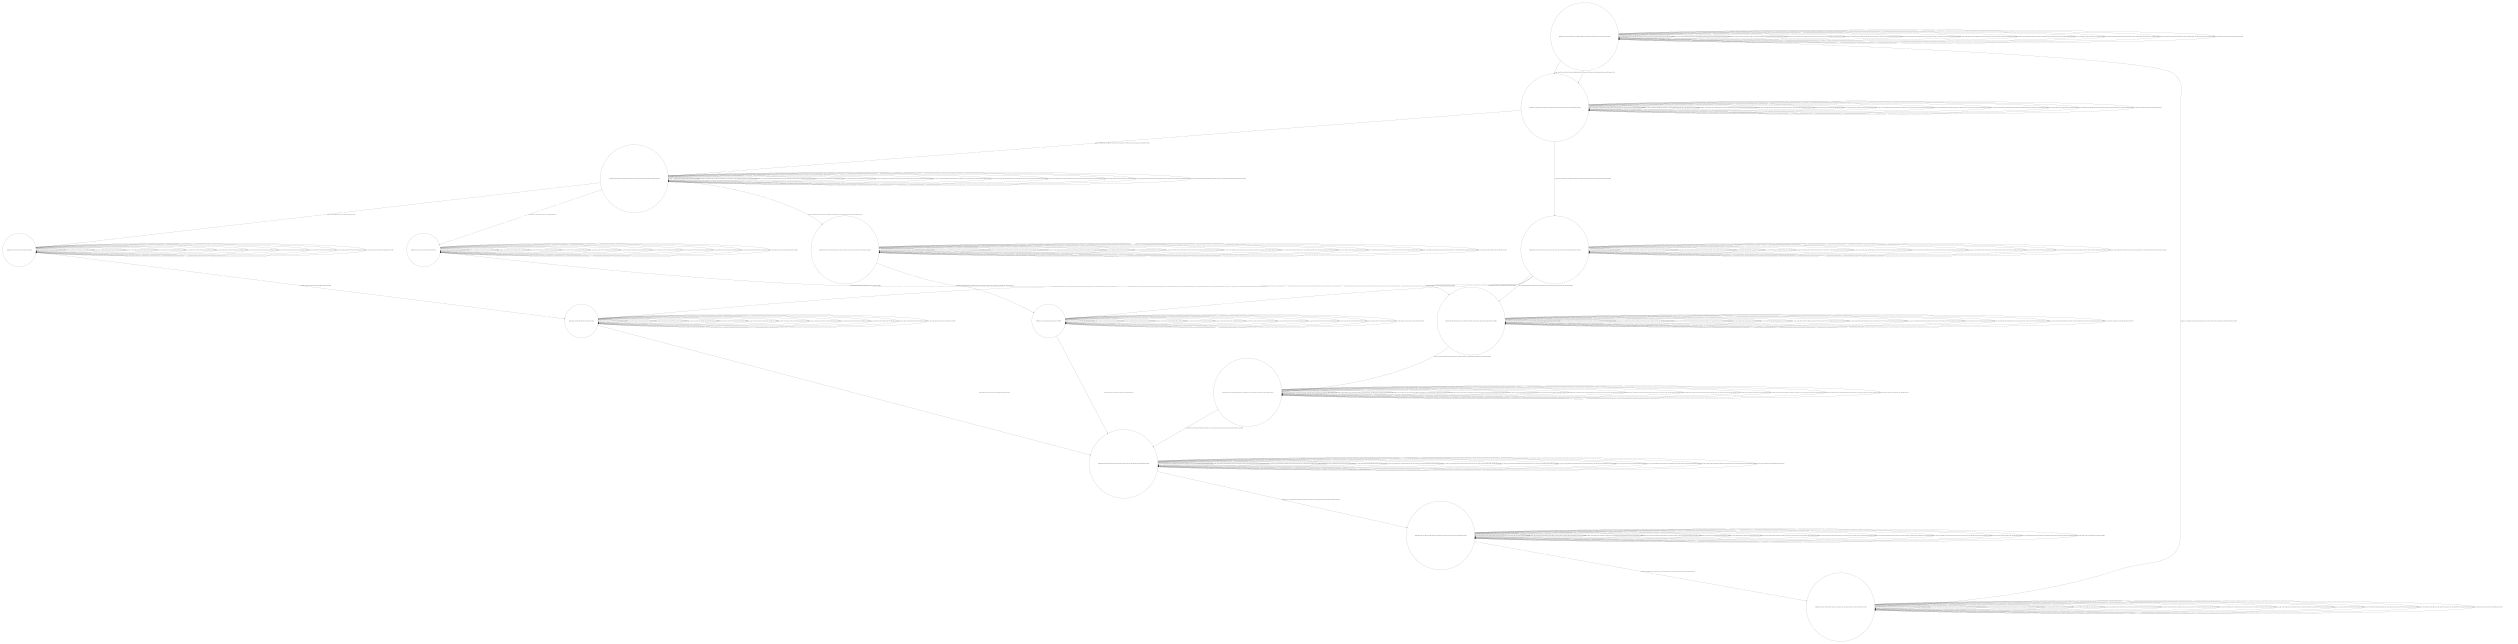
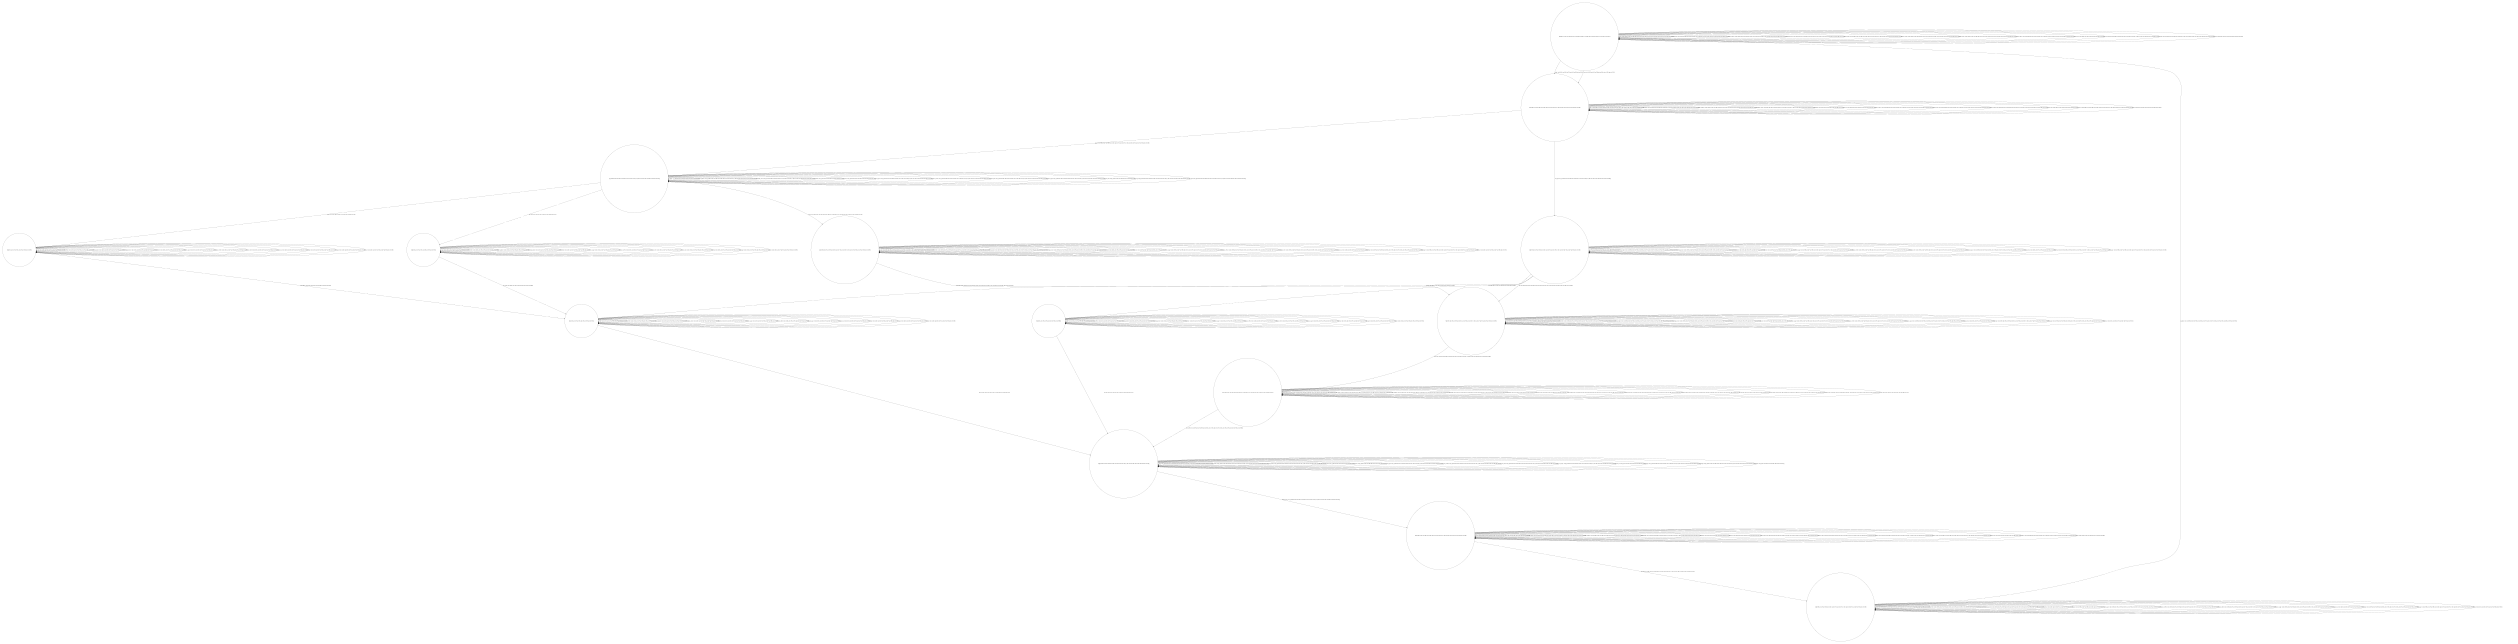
(739, 280) -> (502, 285)
